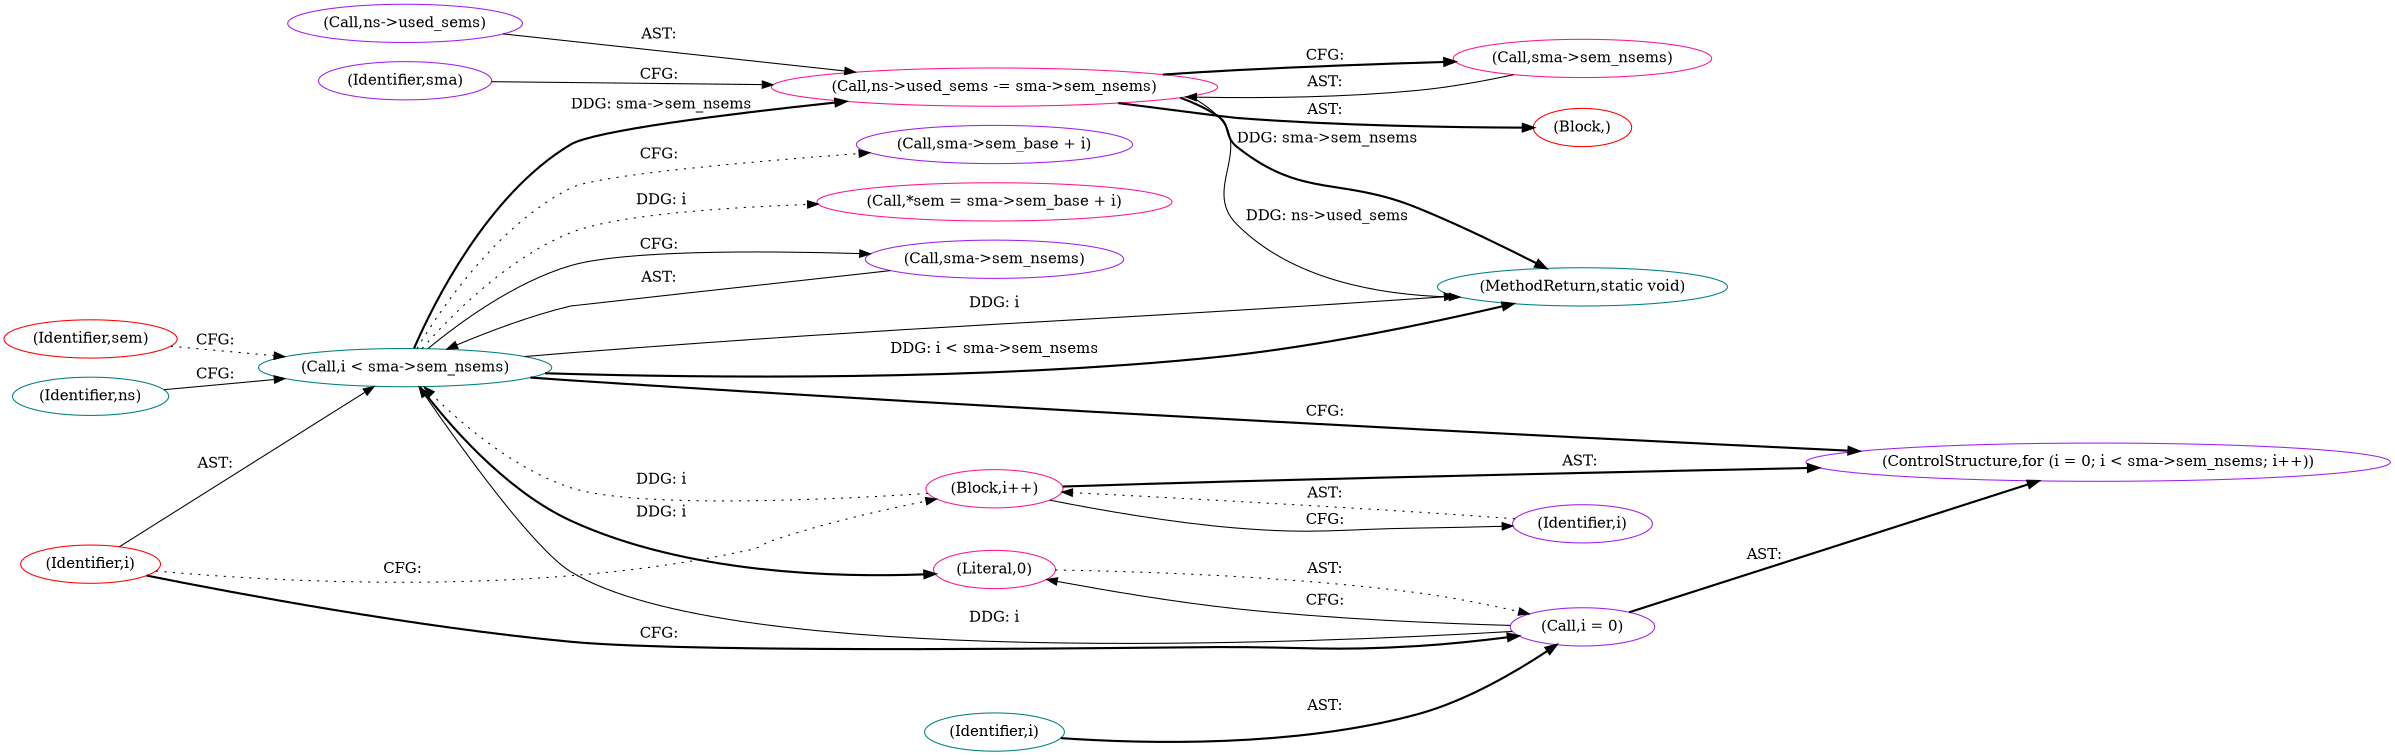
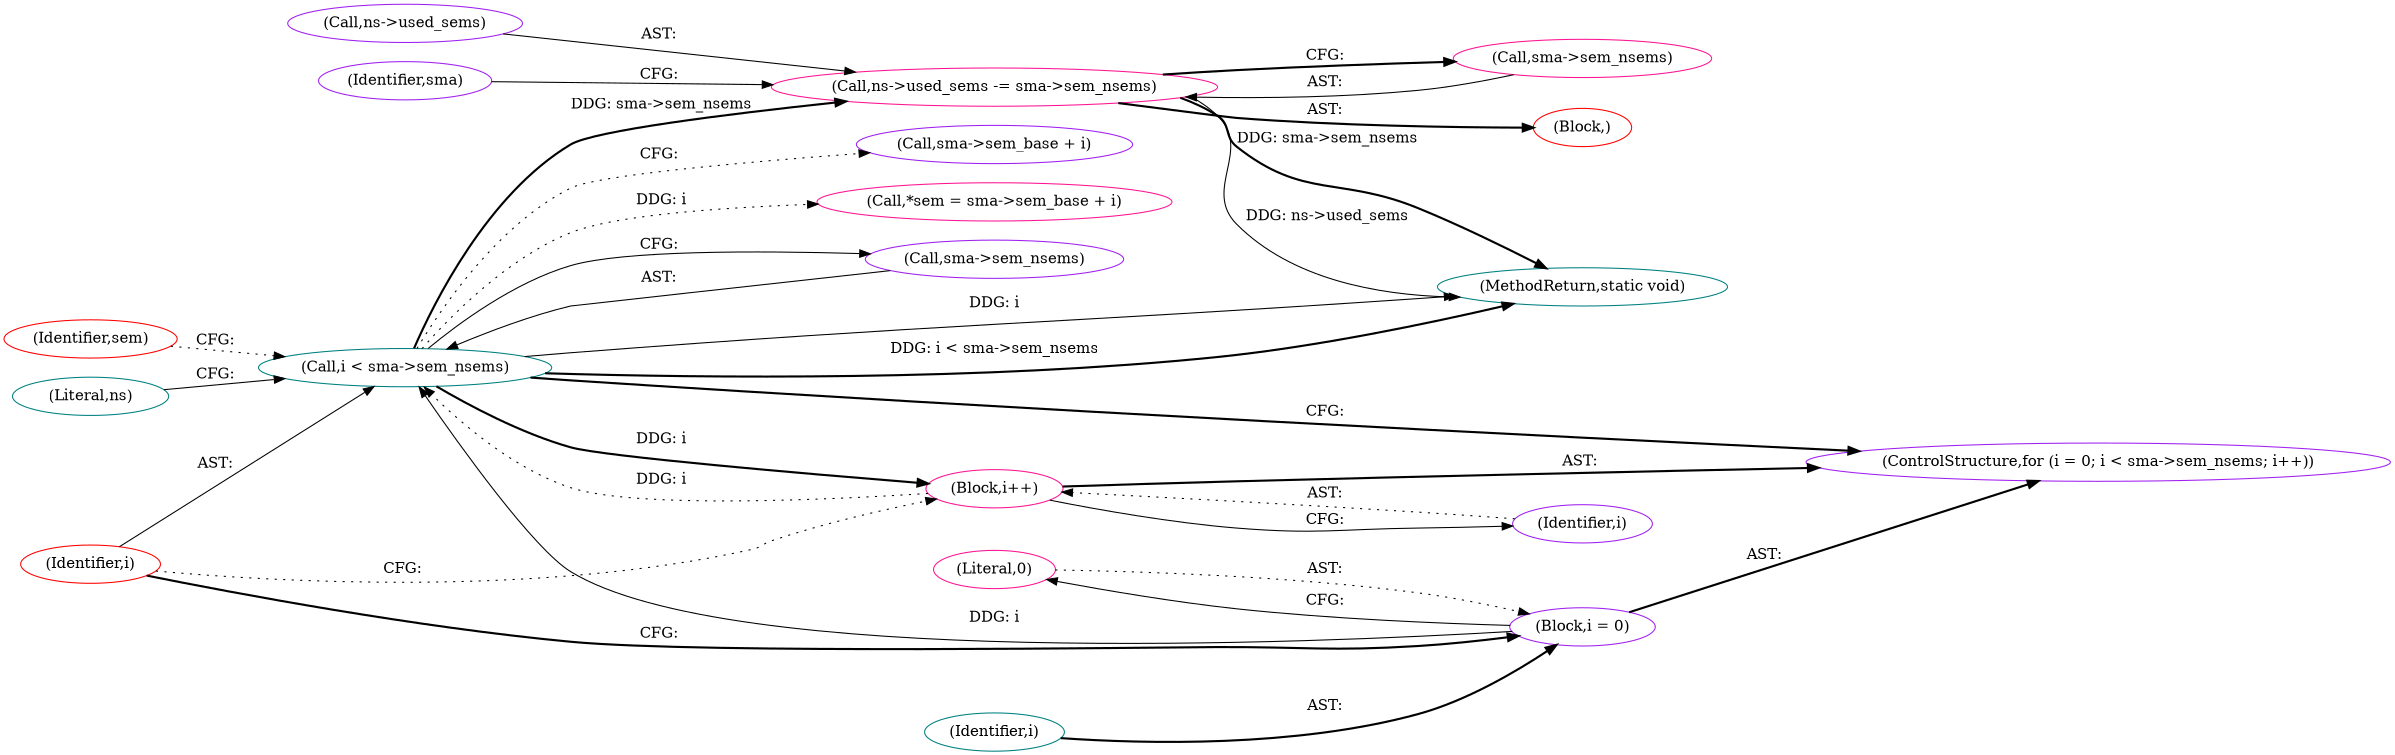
(91, 396) -> (91, 396)
(645, 547) -> (670, 461)
(1582, 627) -> (1582, 627)
